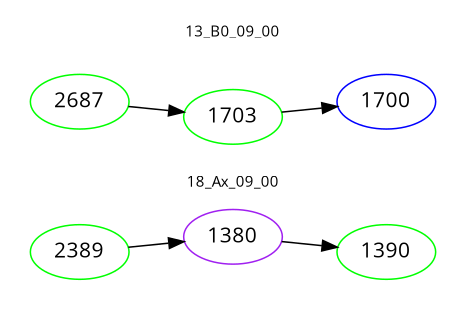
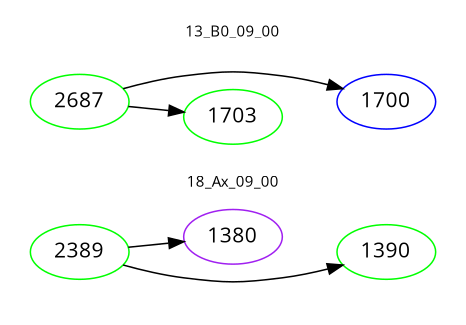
(302, 110) -> (225, 72)
(302, 244) -> (225, 282)
